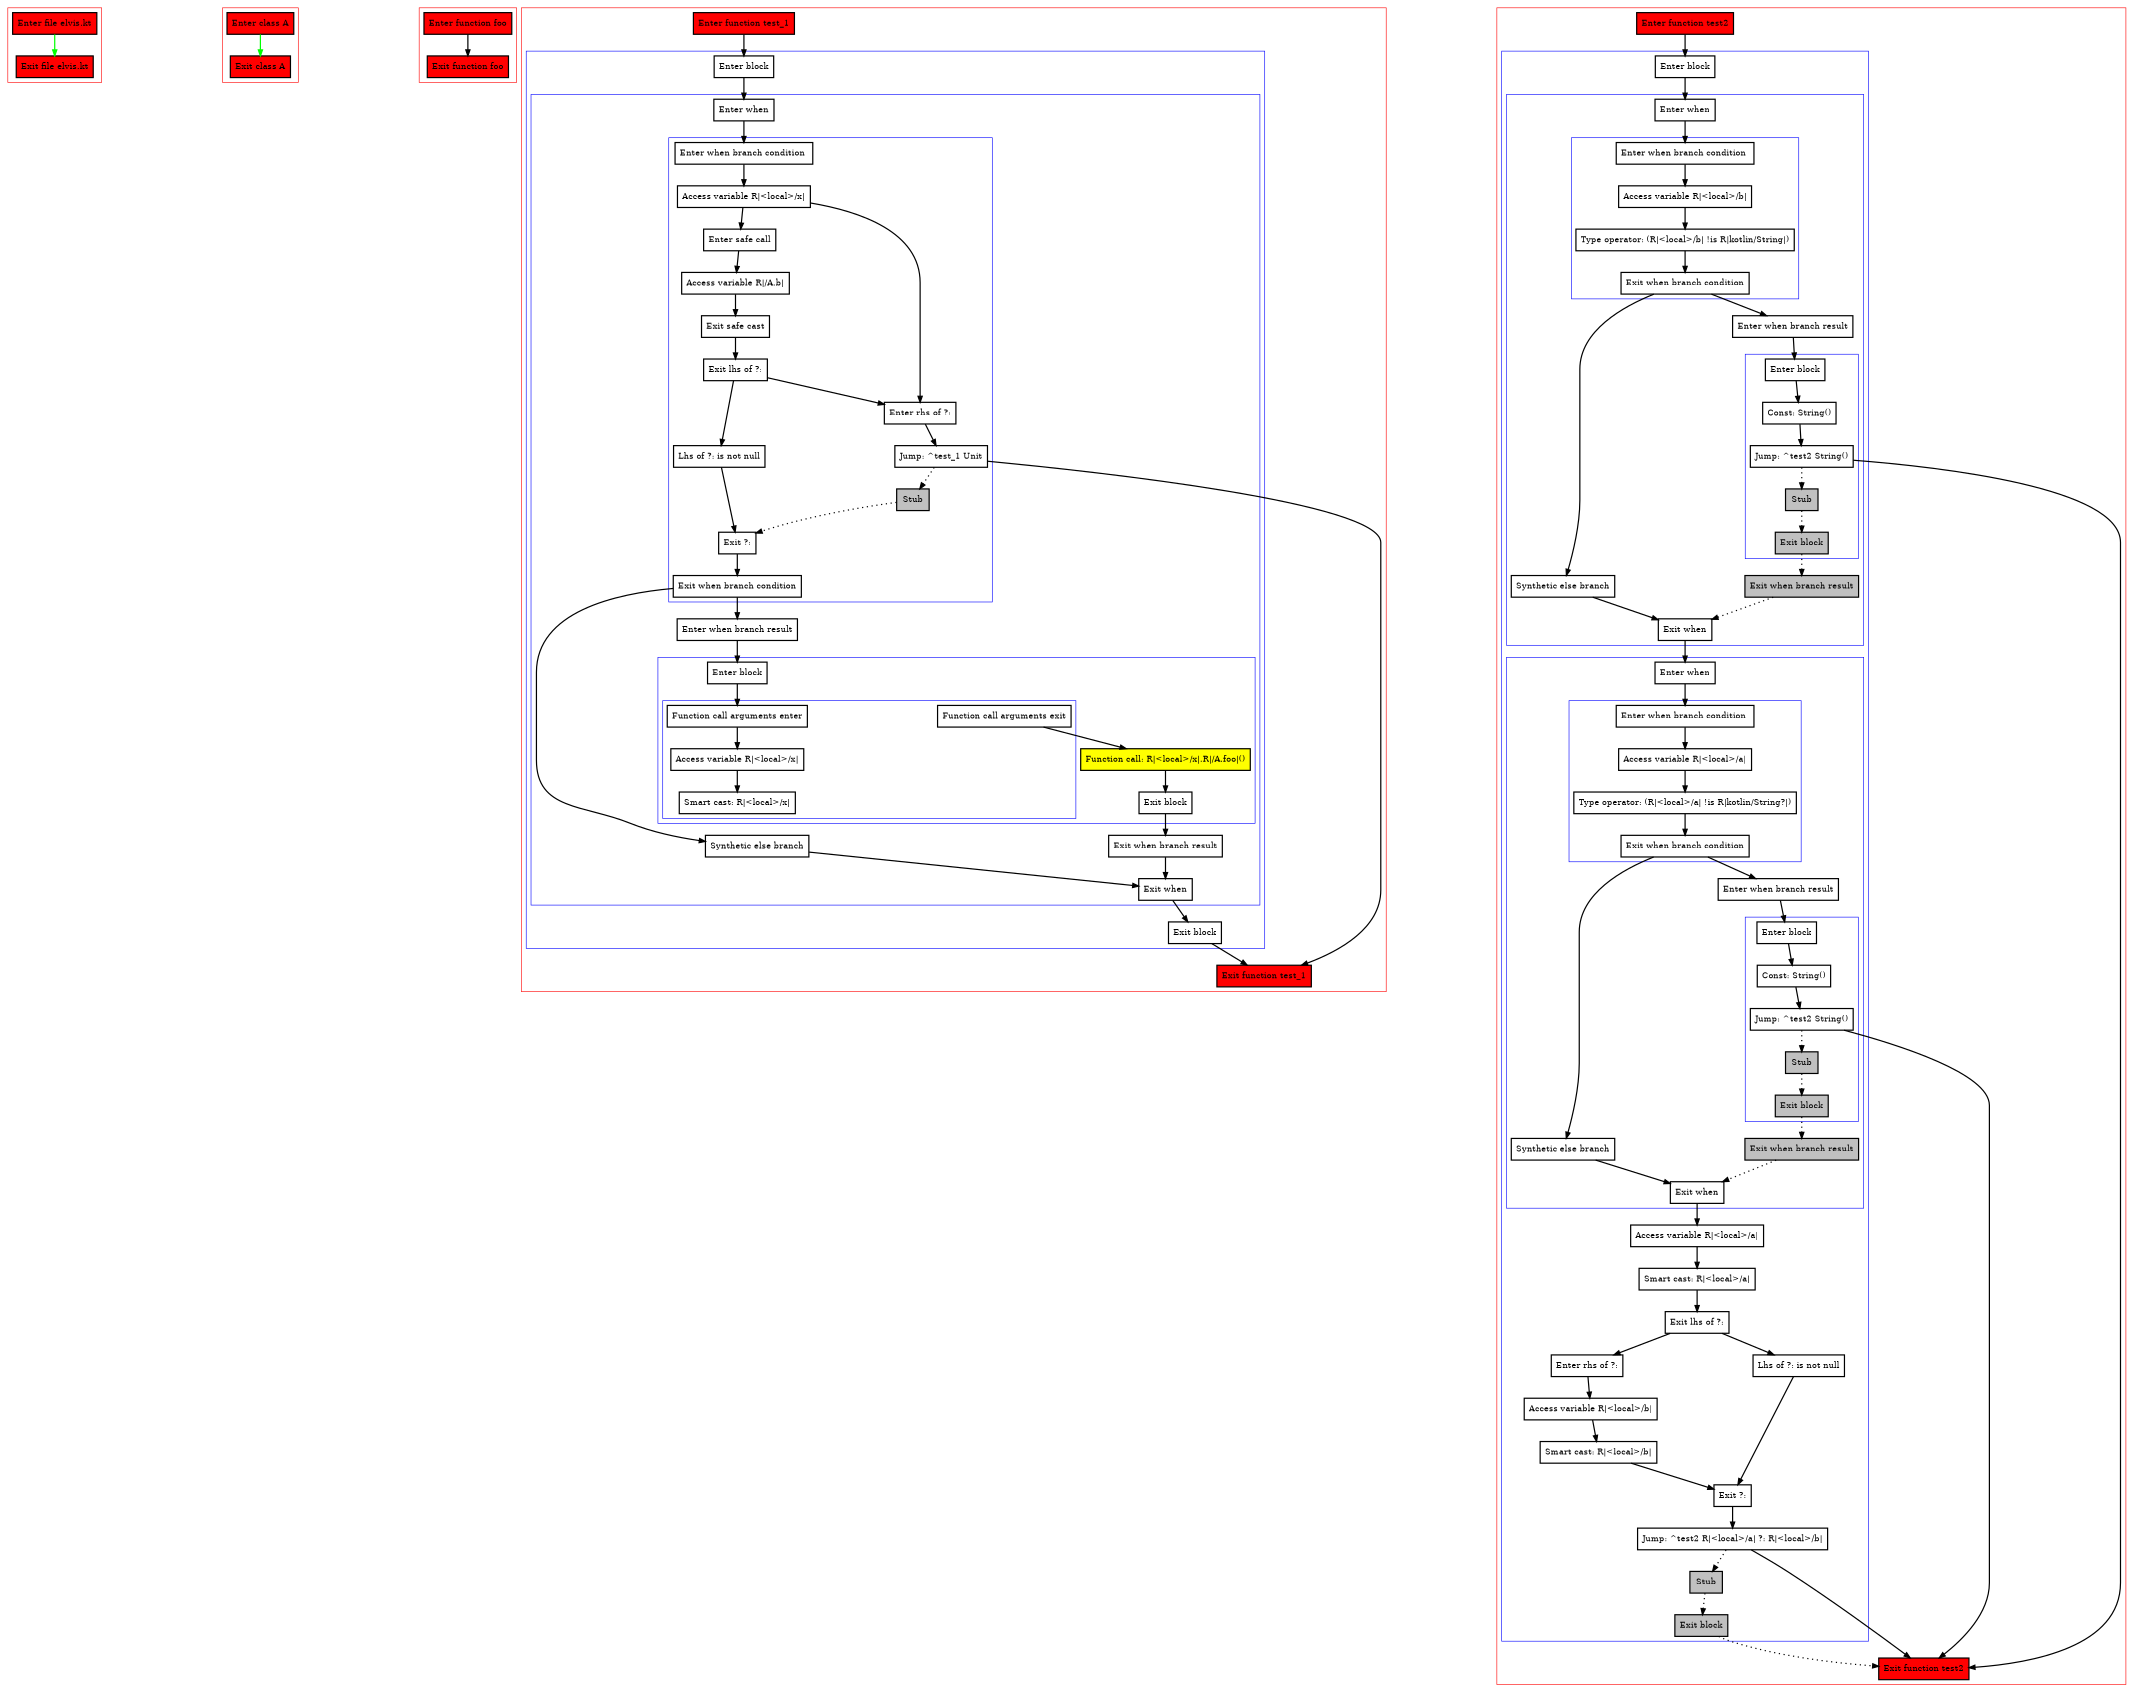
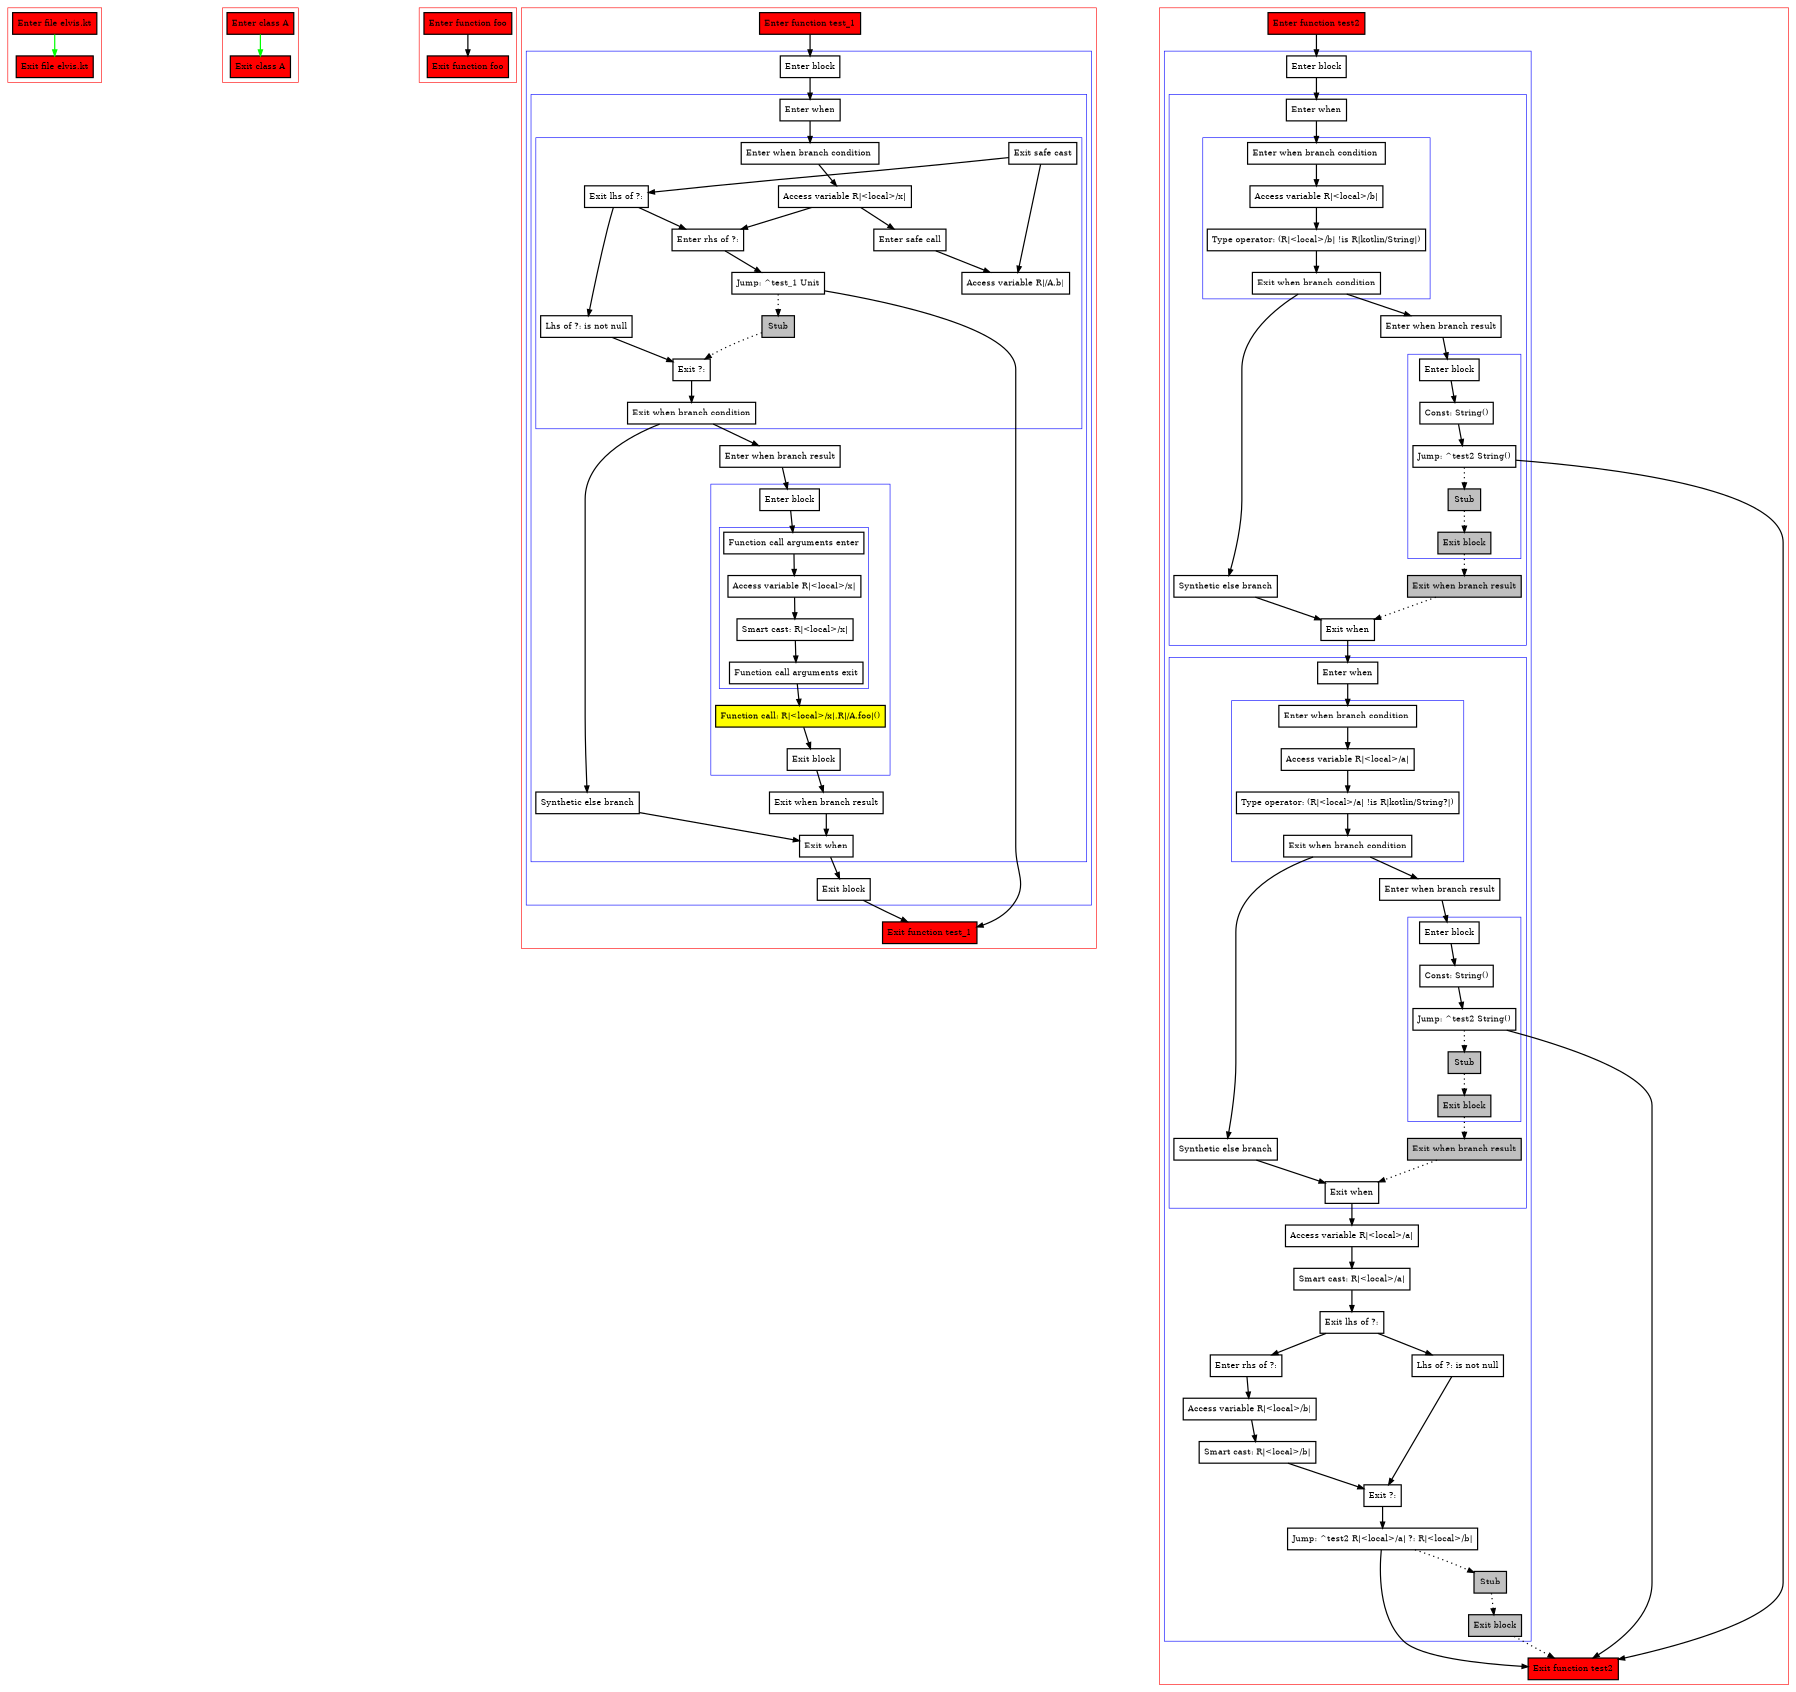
(735, 302) -> (1030, 215)
none -> (796, 648)
